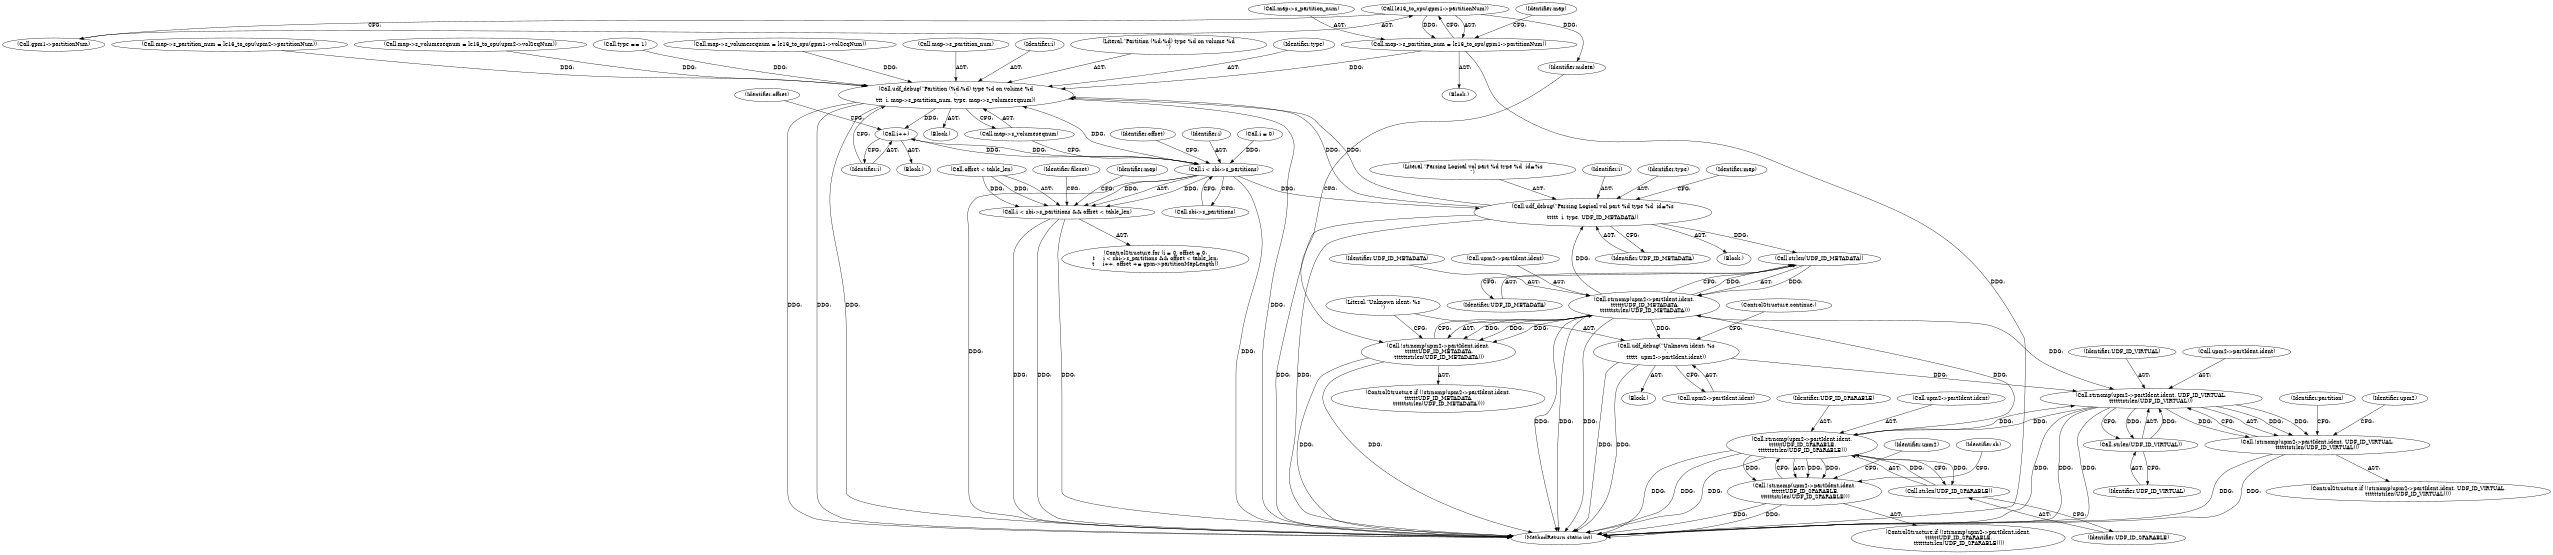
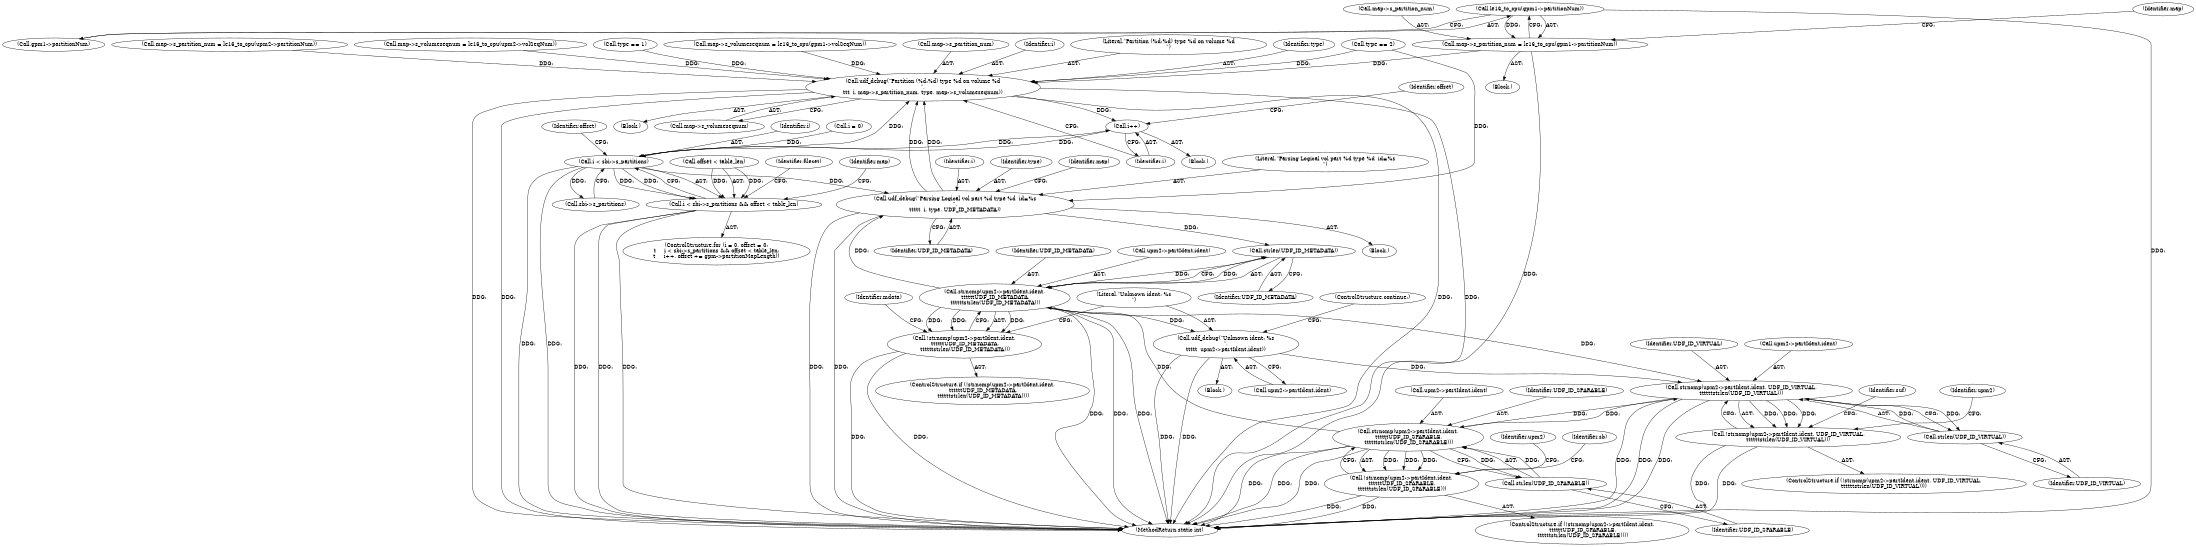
(1544, 24) -> (2151, 461)
none -> (1373, 45)
(1071, 154) -> (671, 186)
(1229, 189) -> (580, 181)
(2317, 399) -> (1887, 391)
